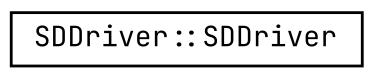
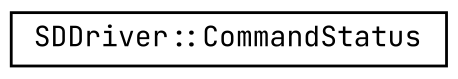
(187, 39) -> (229, 39)
